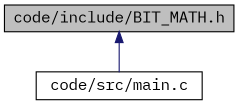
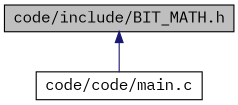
(119, 86) -> (119, 86)
